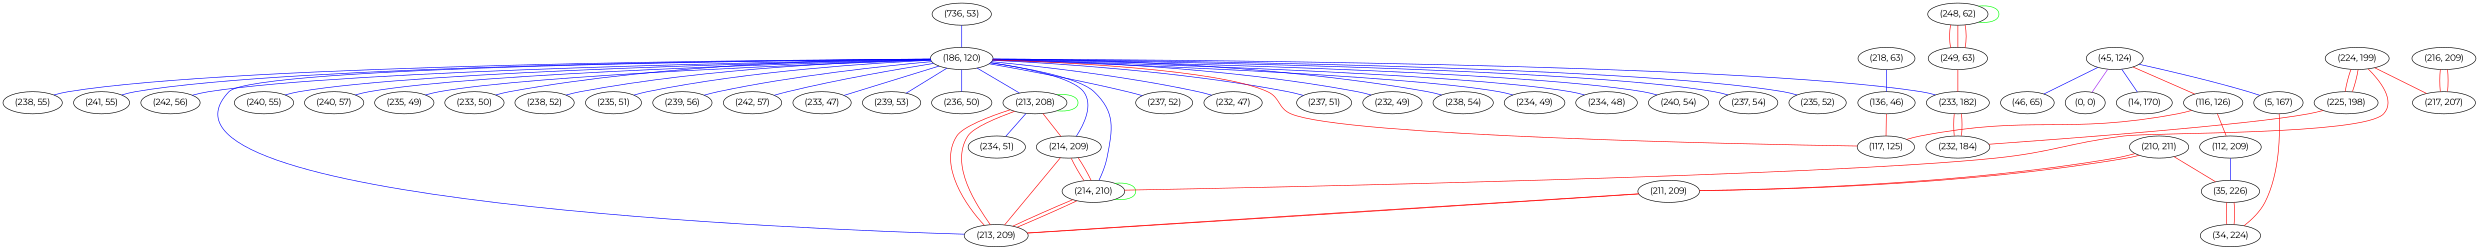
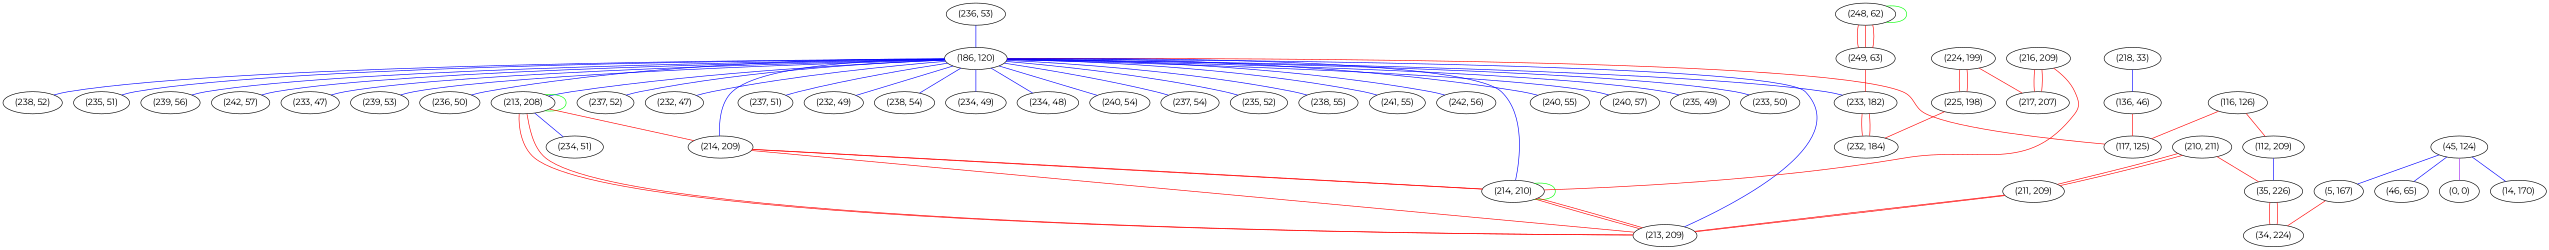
(962, 14) -> (976, 14)
(1887, 58) -> (2133, 58)
(2164, 81) -> none
(1782, 171) -> (1844, 167)
